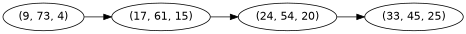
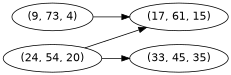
(220, 17) -> (112, 39)
(414, 17) -> (179, 58)
